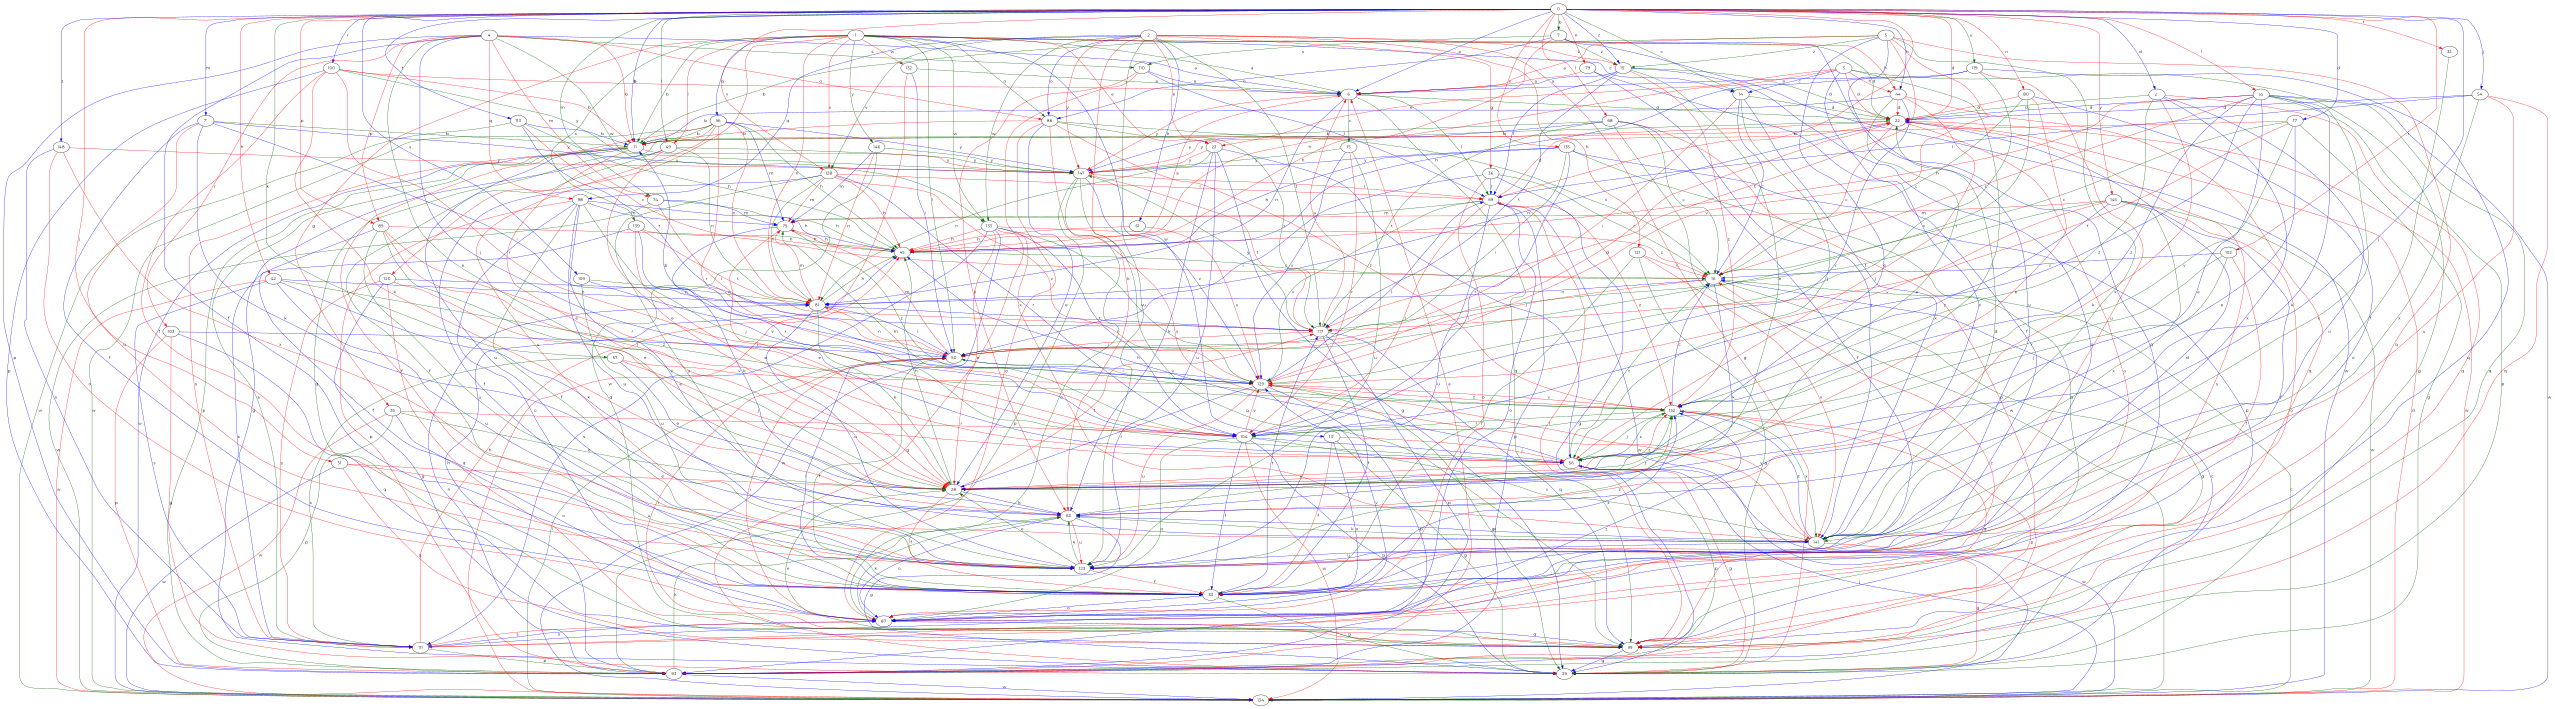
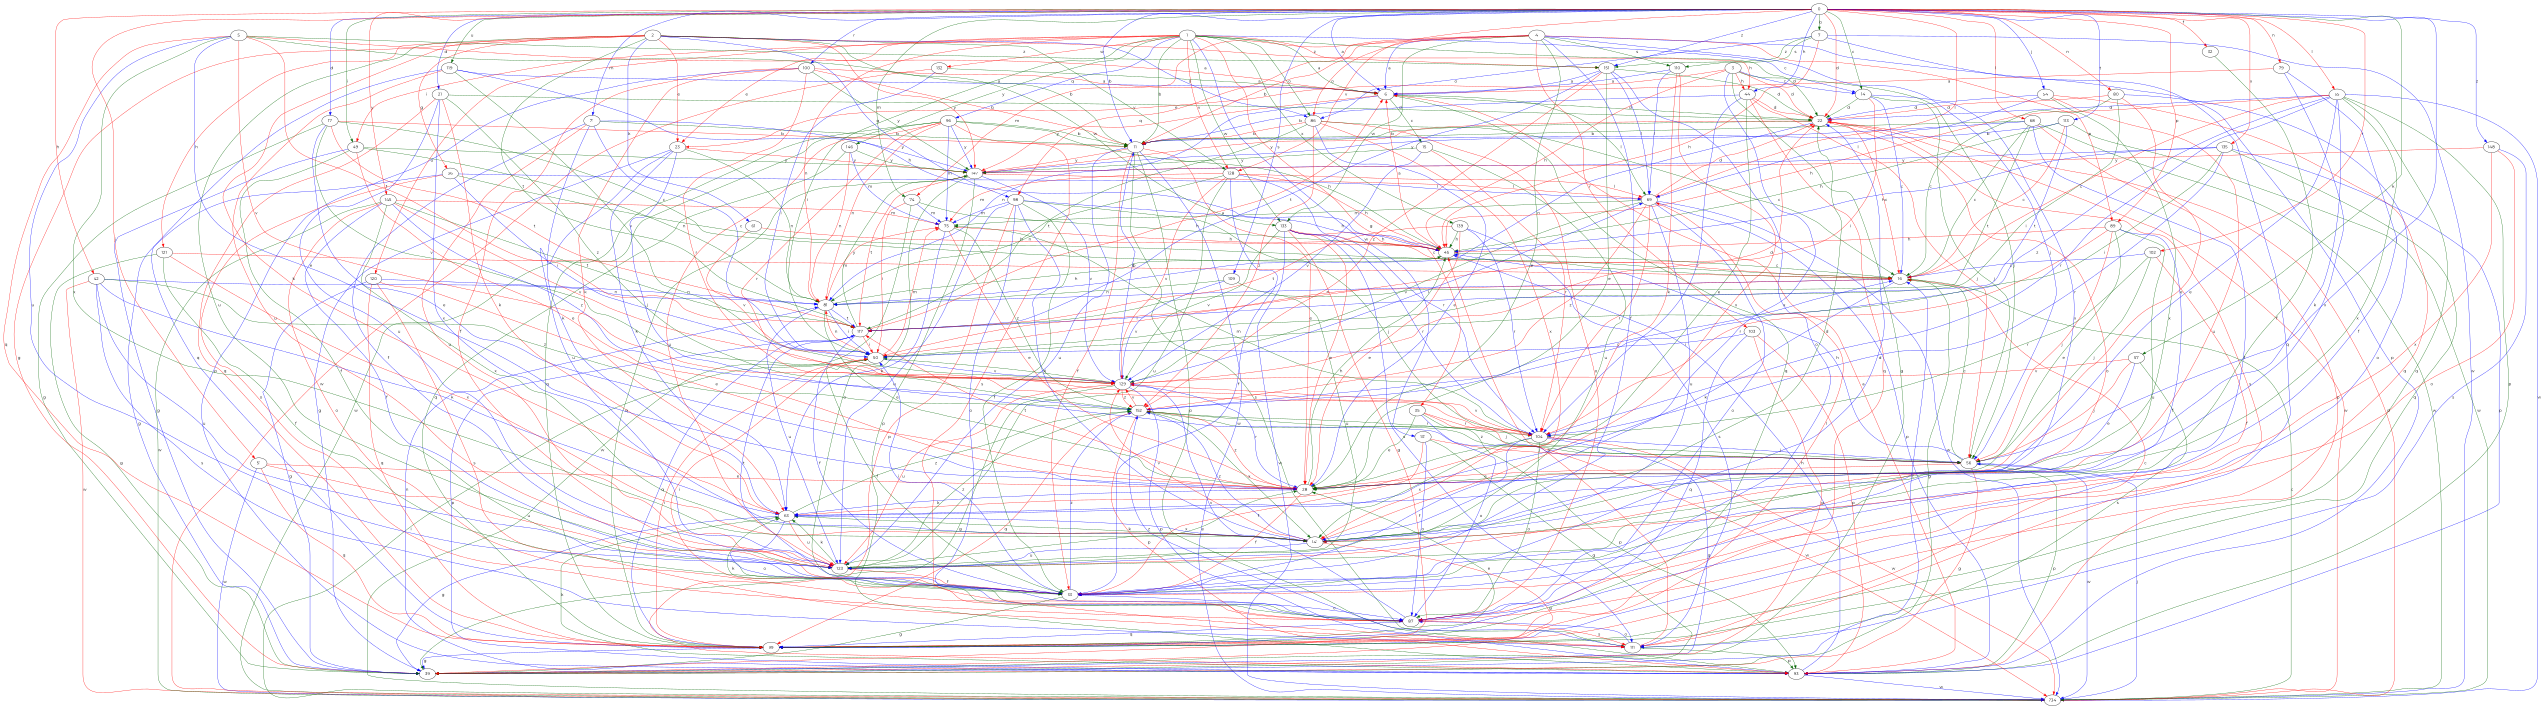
(2041, 319) -> (662, 344)
(1261, 700) -> (2053, 700)
